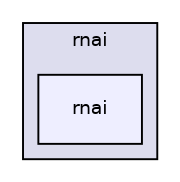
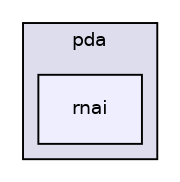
(90, 41) -> (90, 41)
